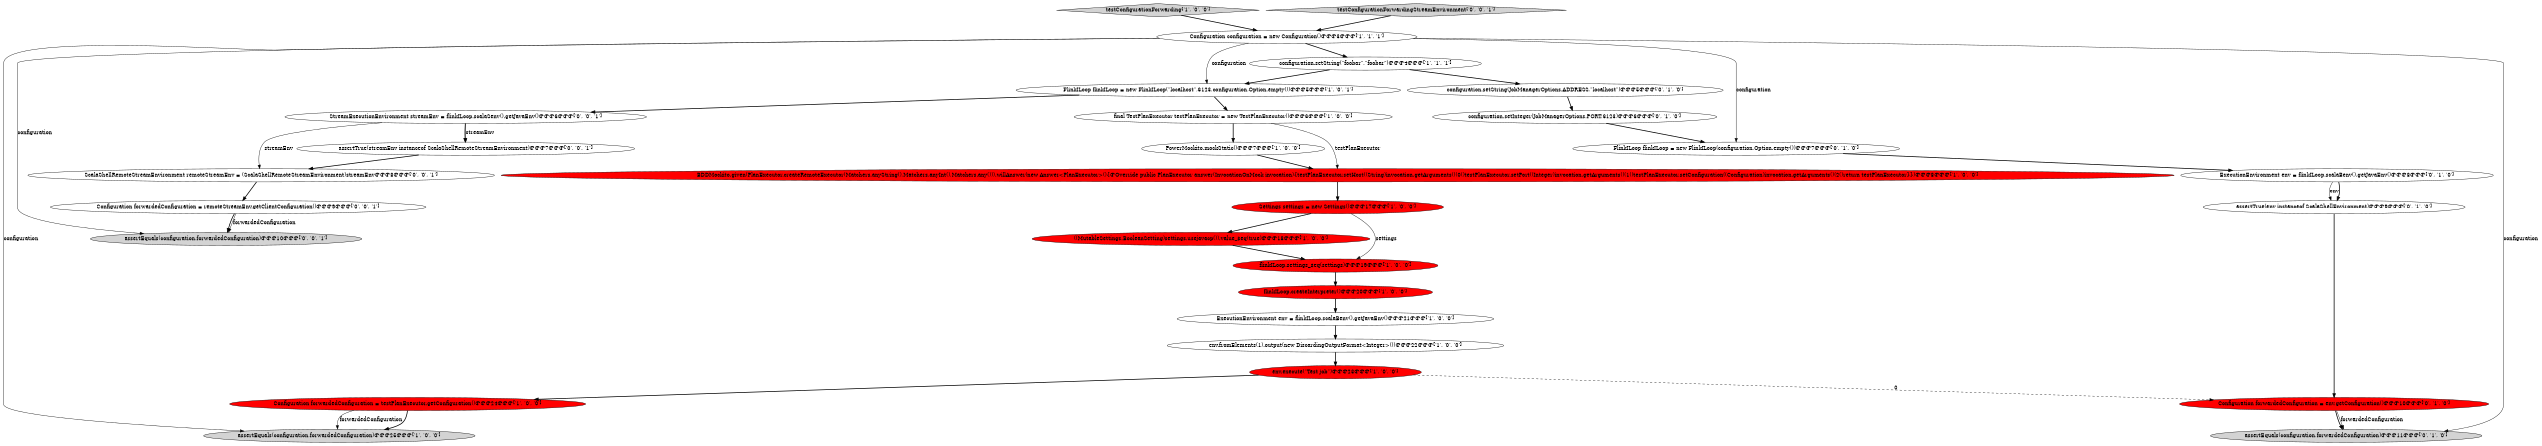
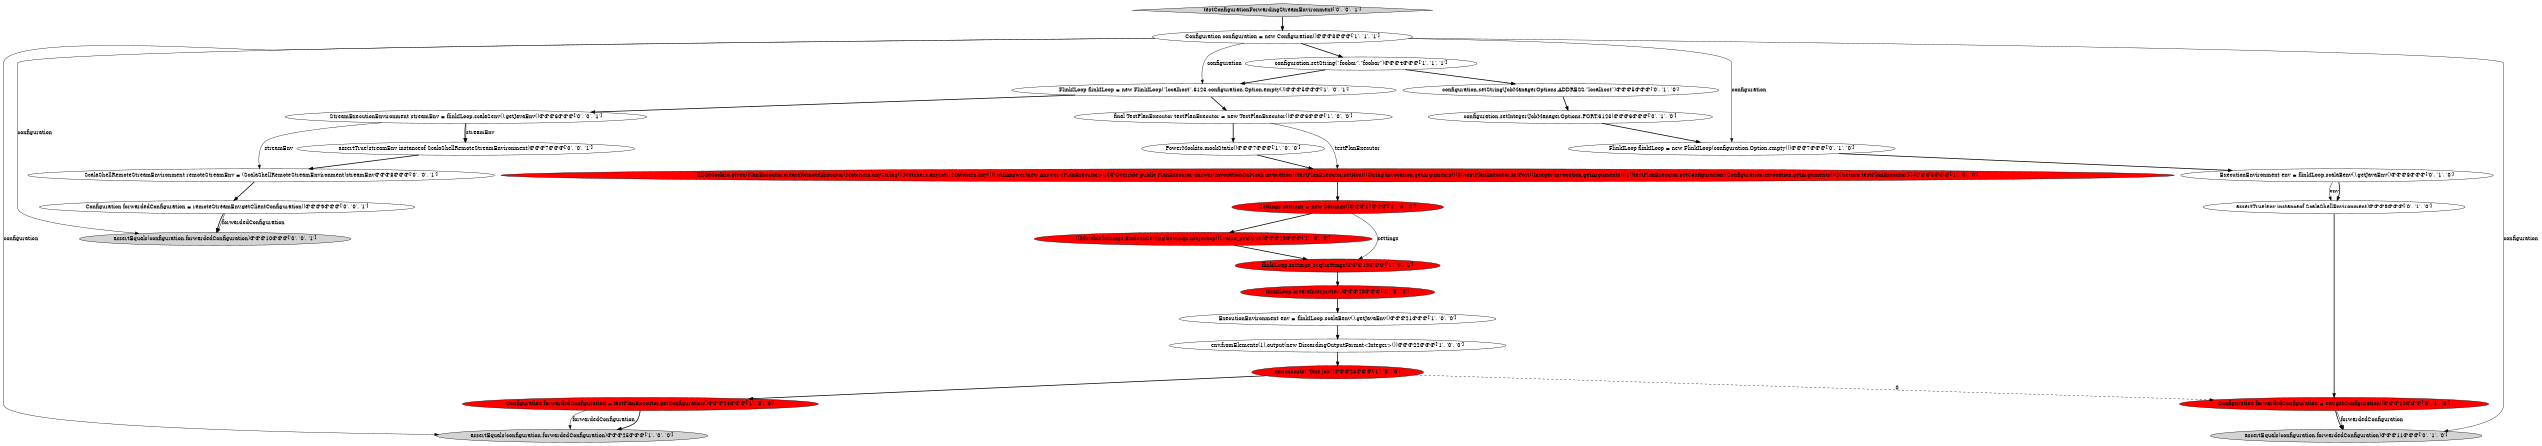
(1158, 10) -> none
